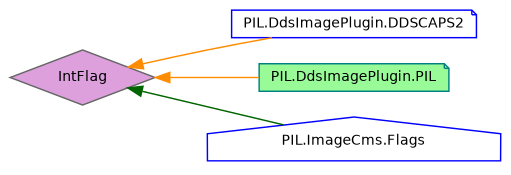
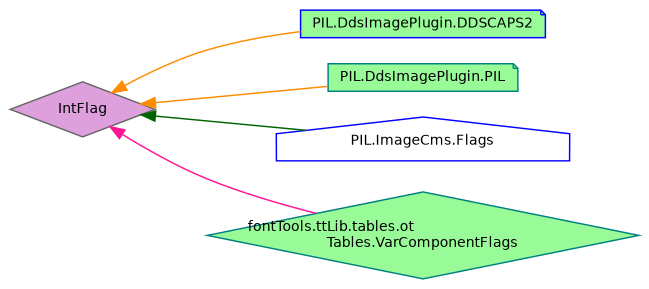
(354, 24) -> (423, 24)
none -> (423, 235)
